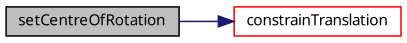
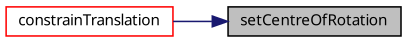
(199, 21) -> (192, 21)
